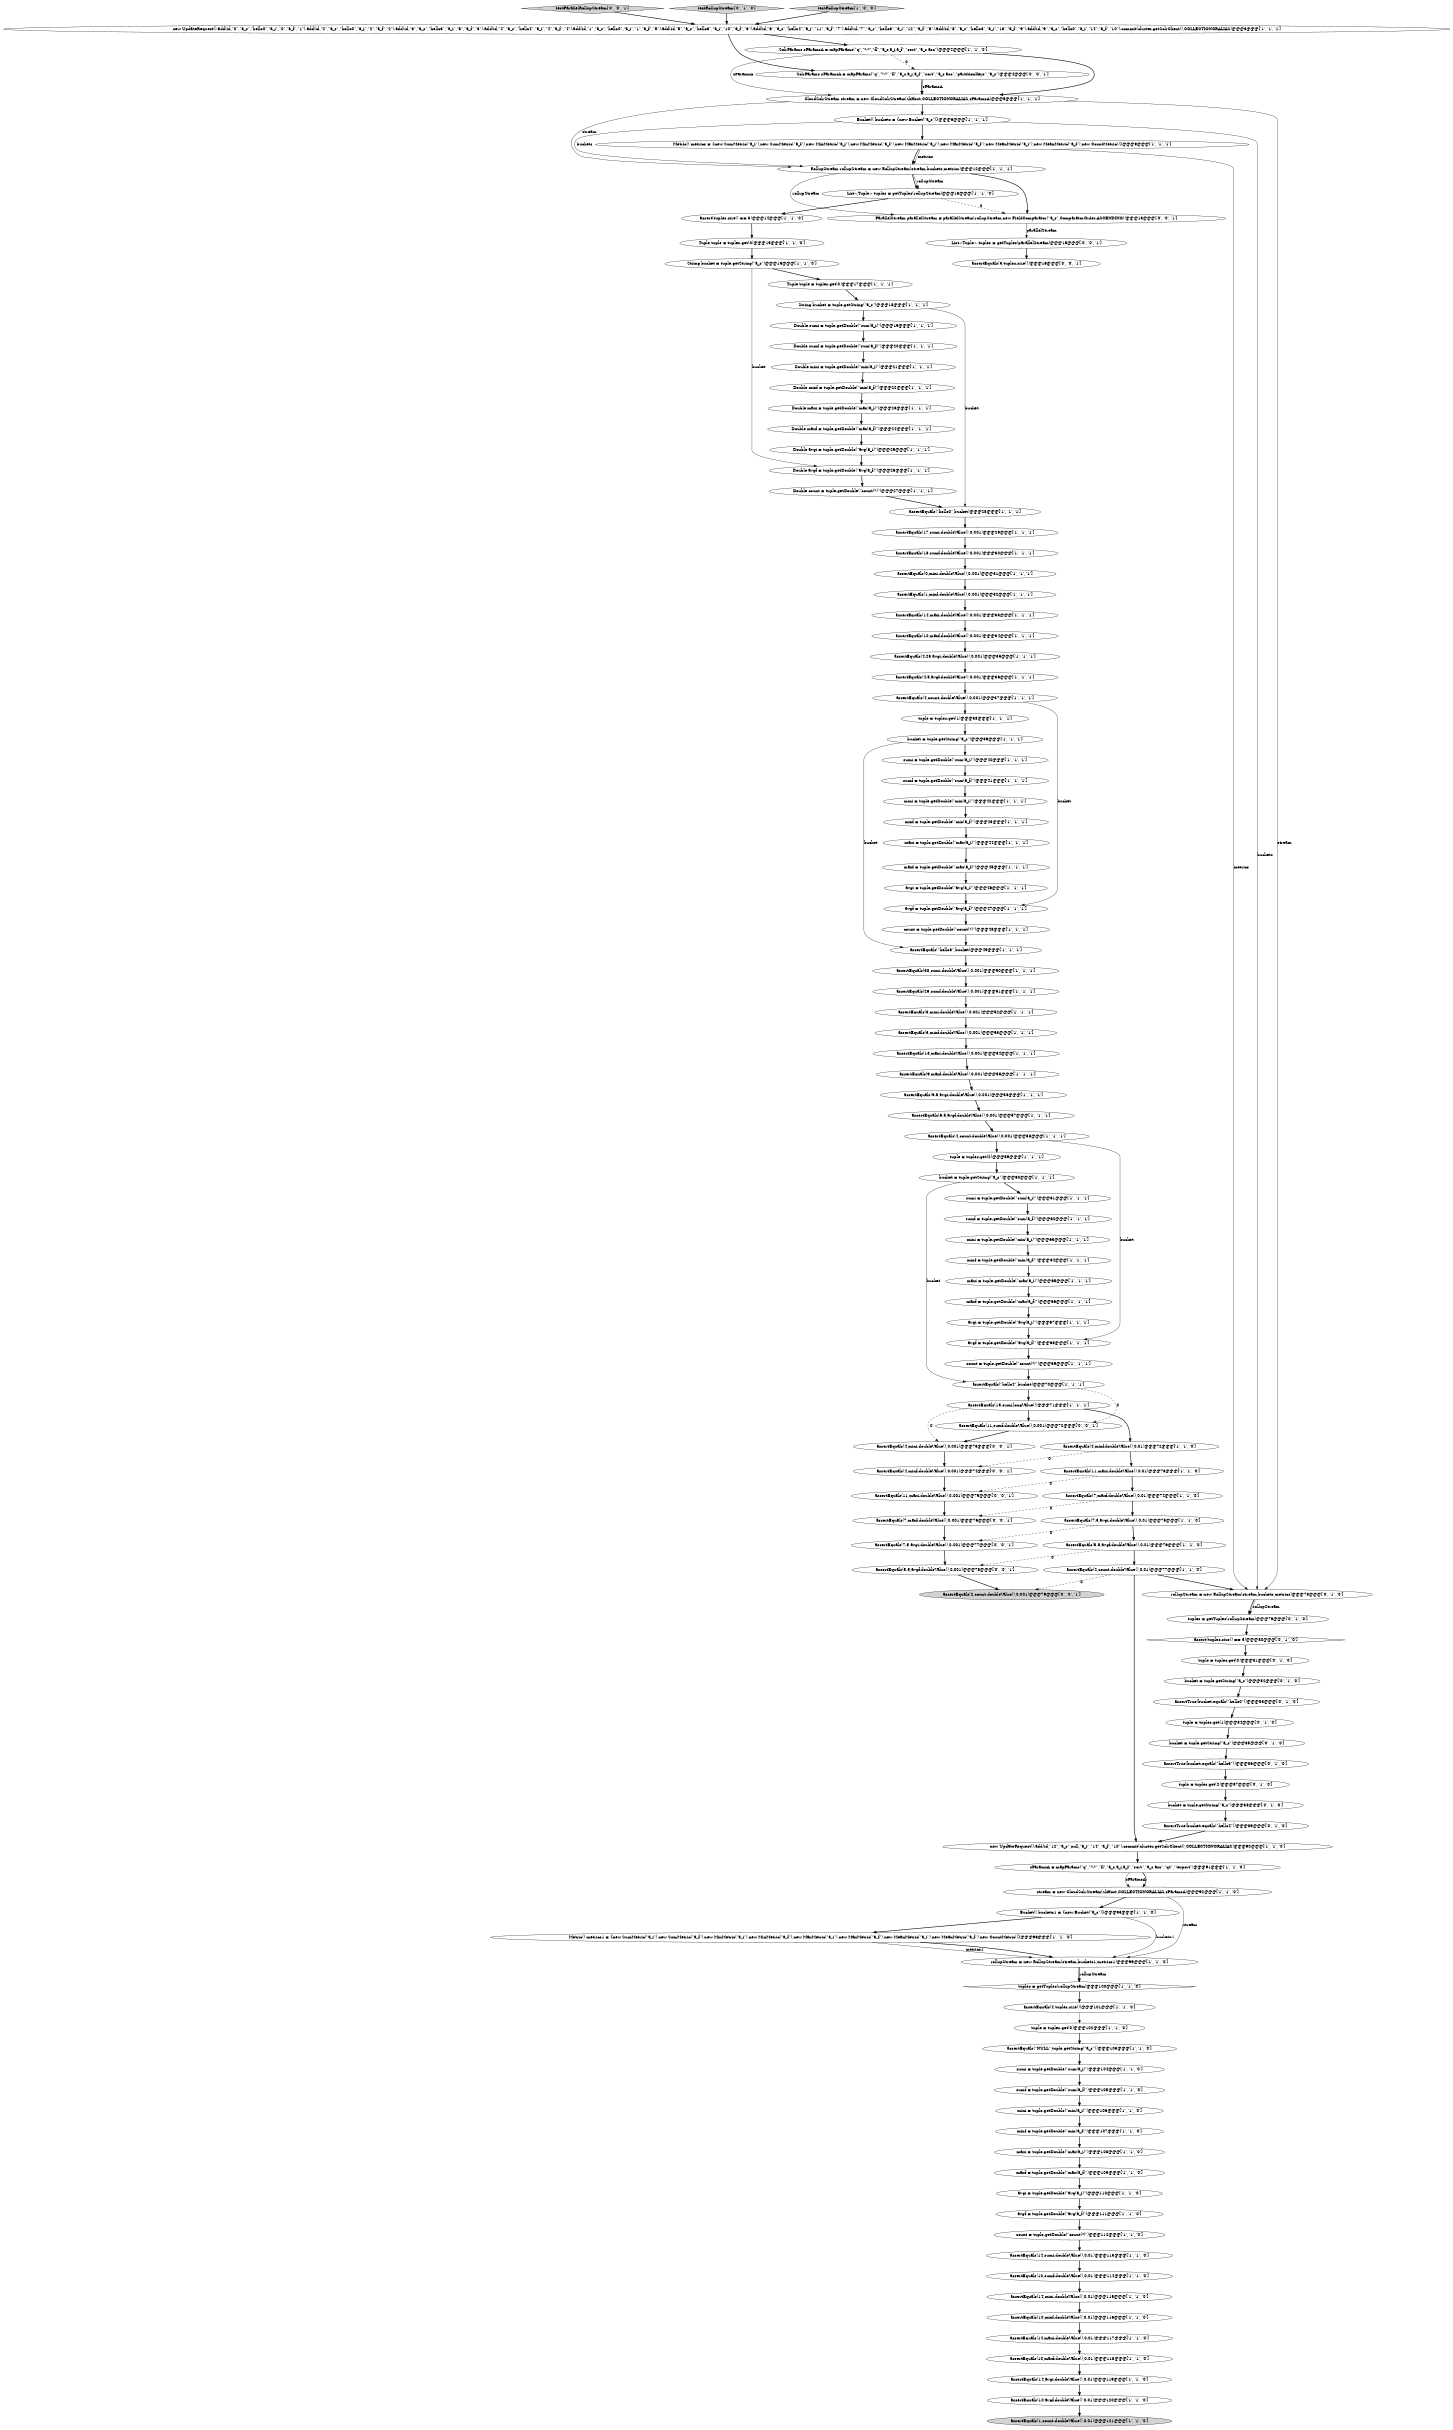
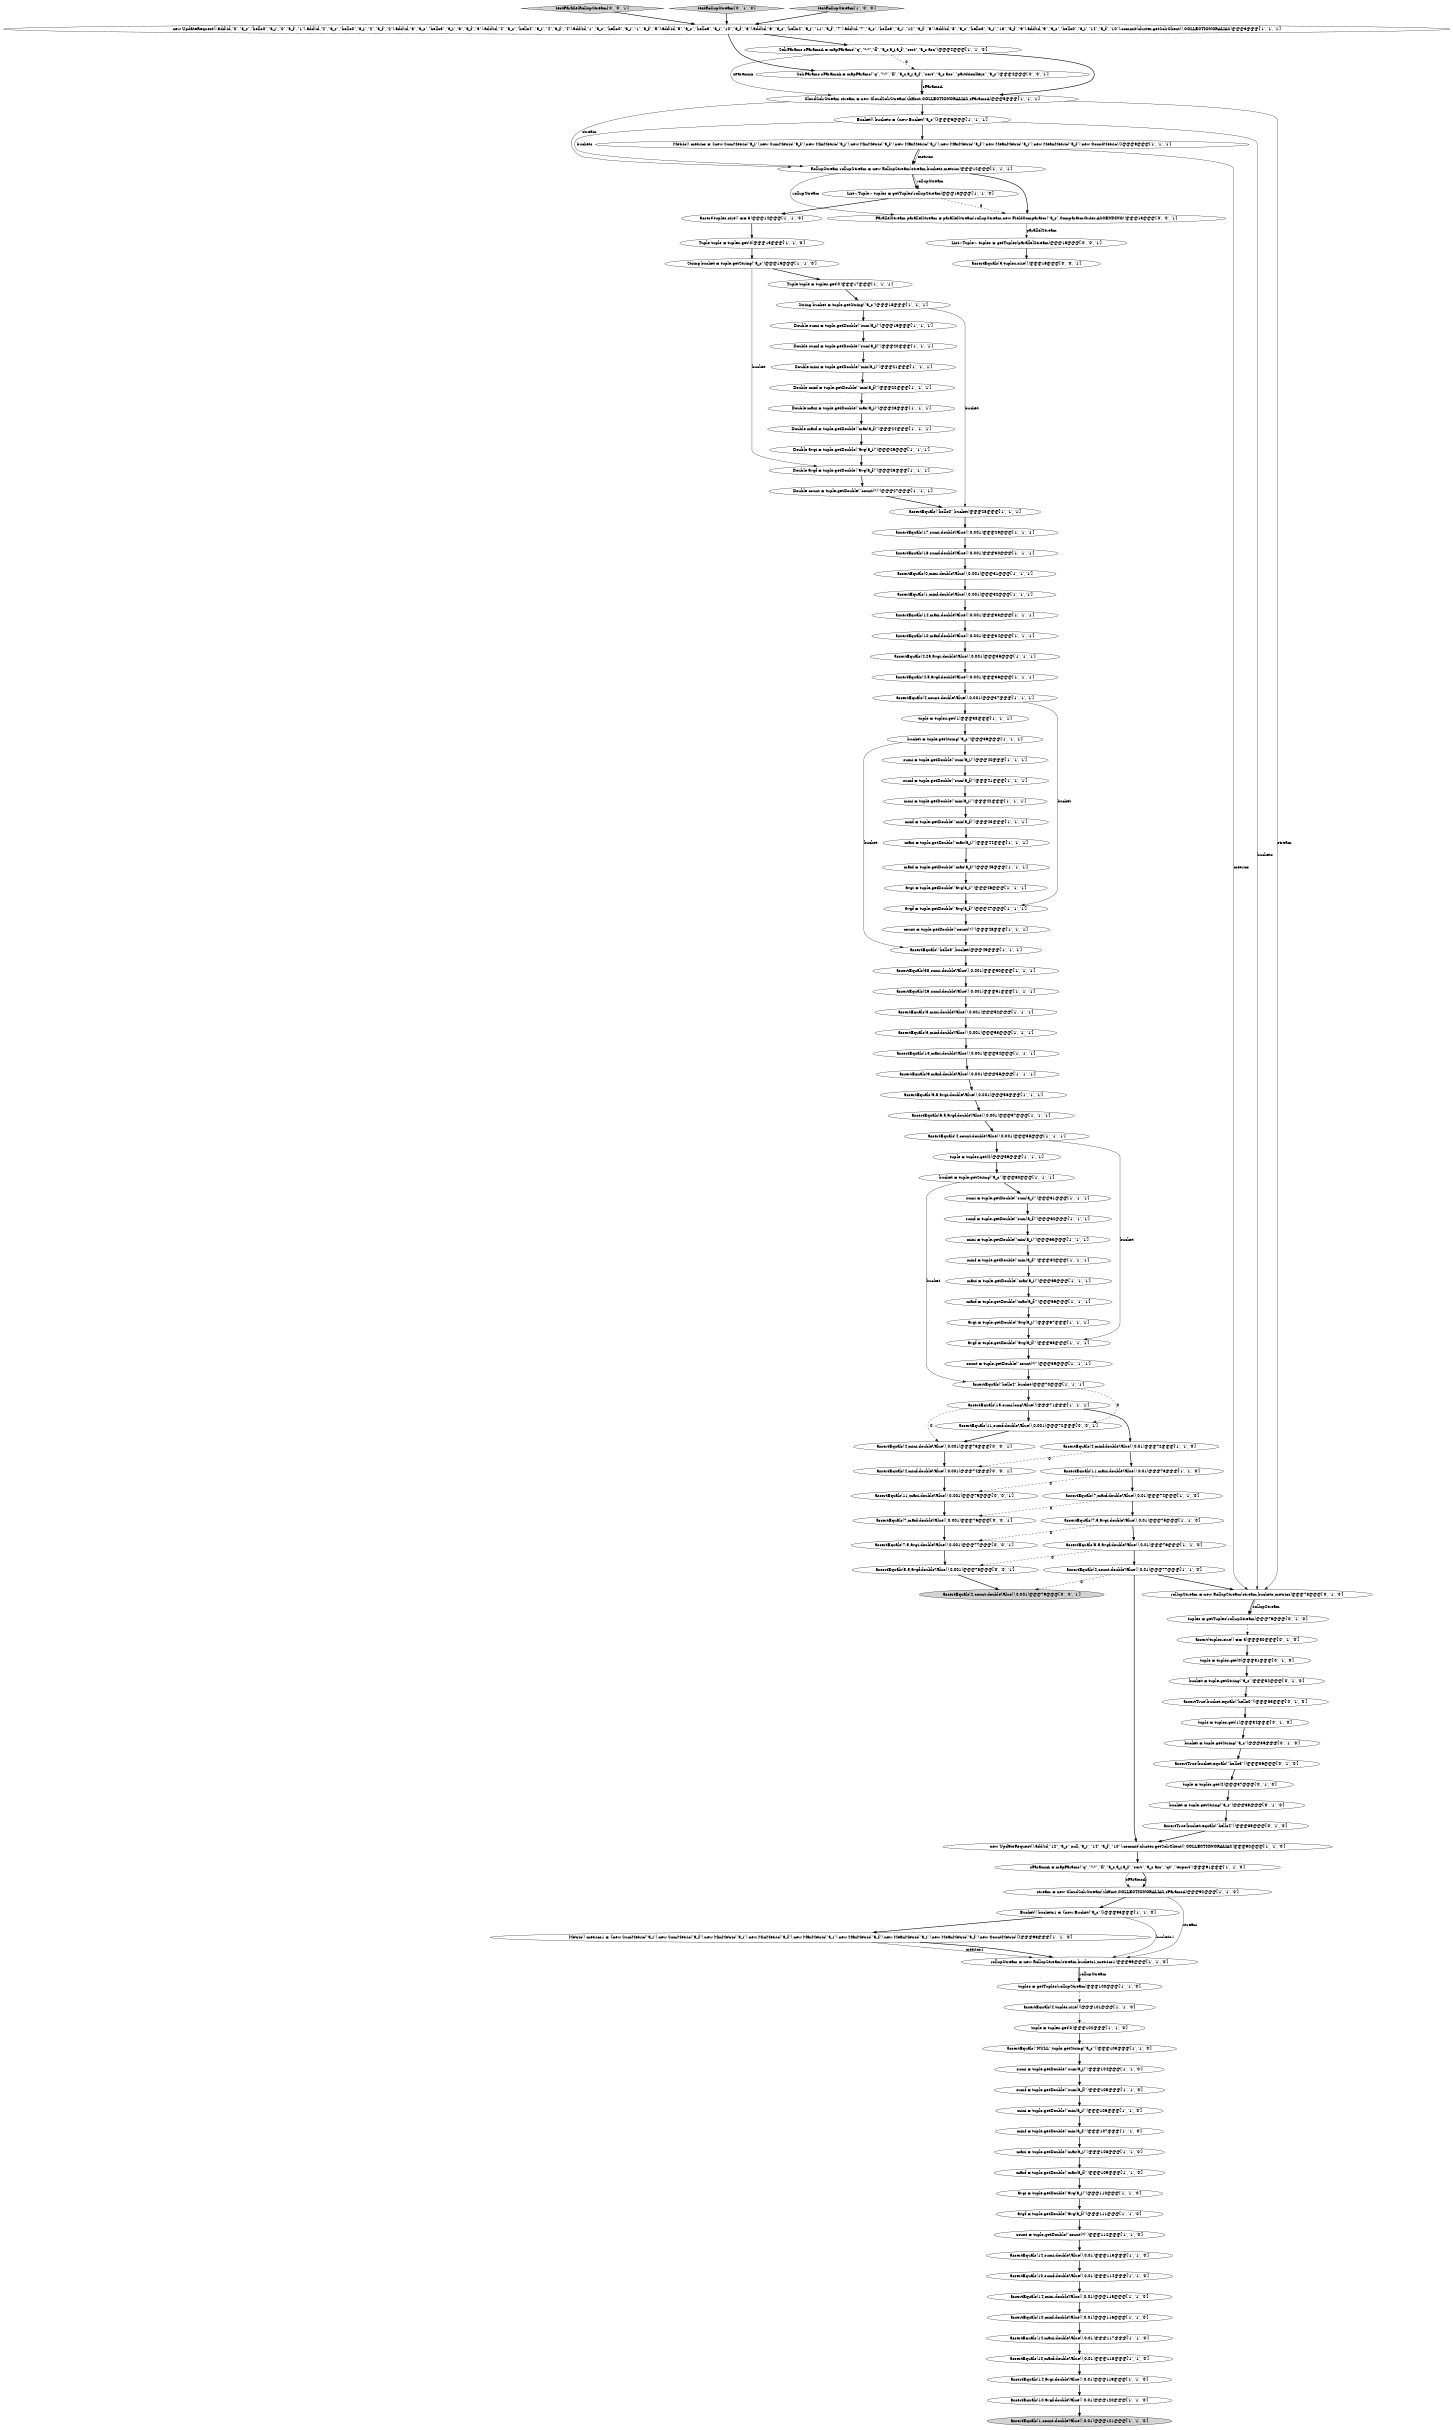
(1247, 1628) -> (1248, 1628)
(1246, 1640) -> (1247, 1640)
(1080, 1987) -> (1080, 1987)
(1080, 1996) -> (1080, 1996)
